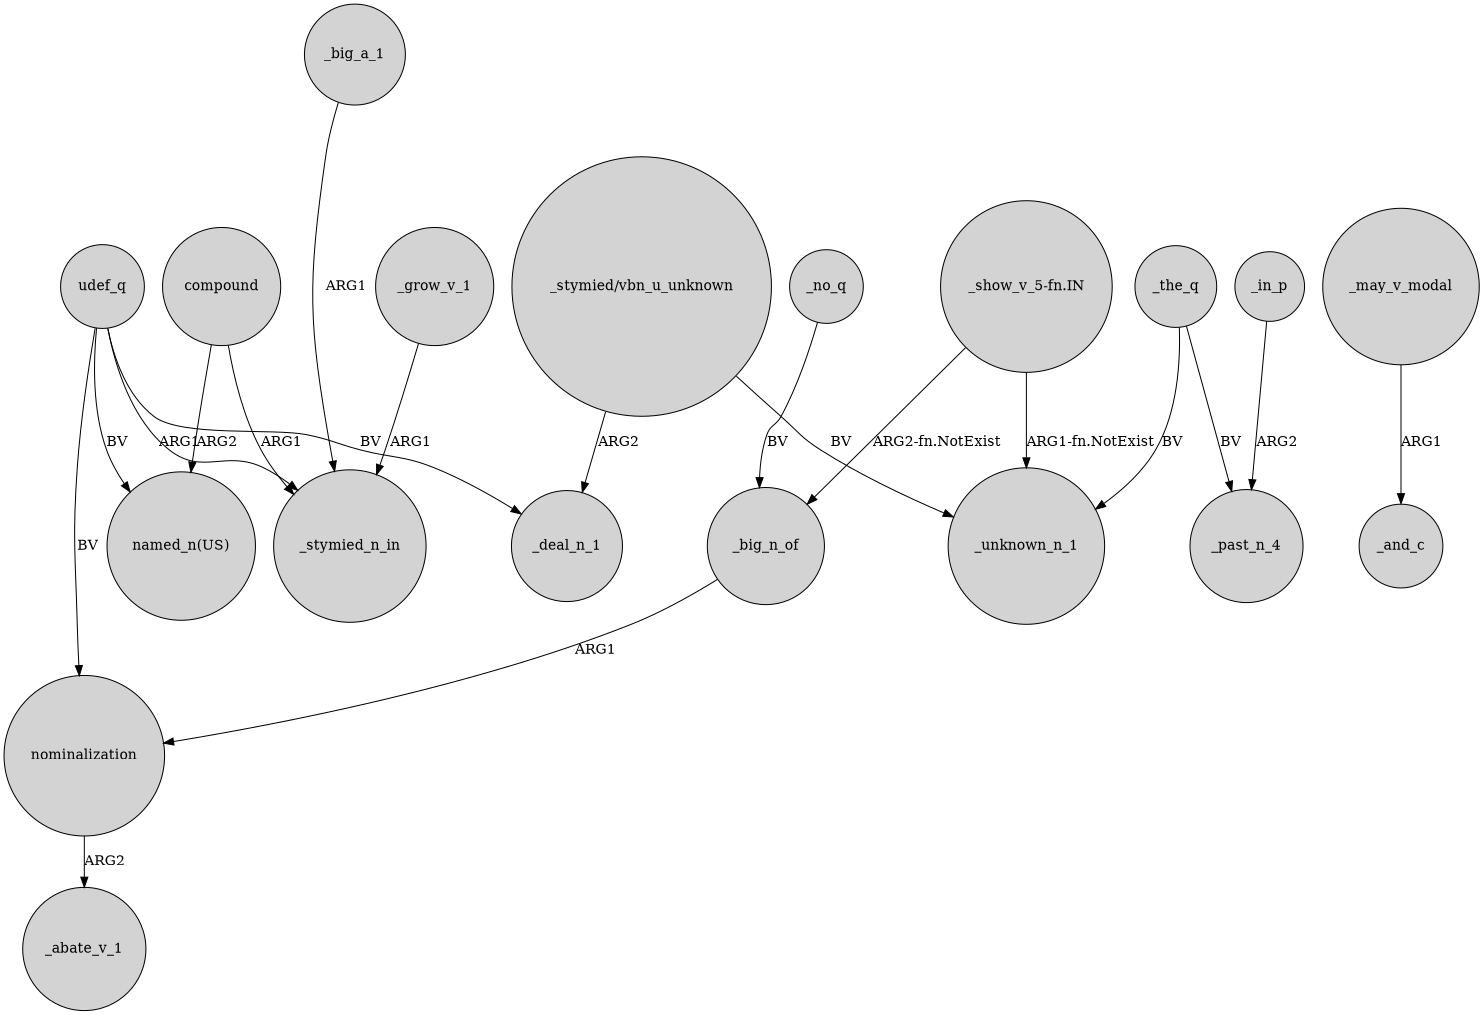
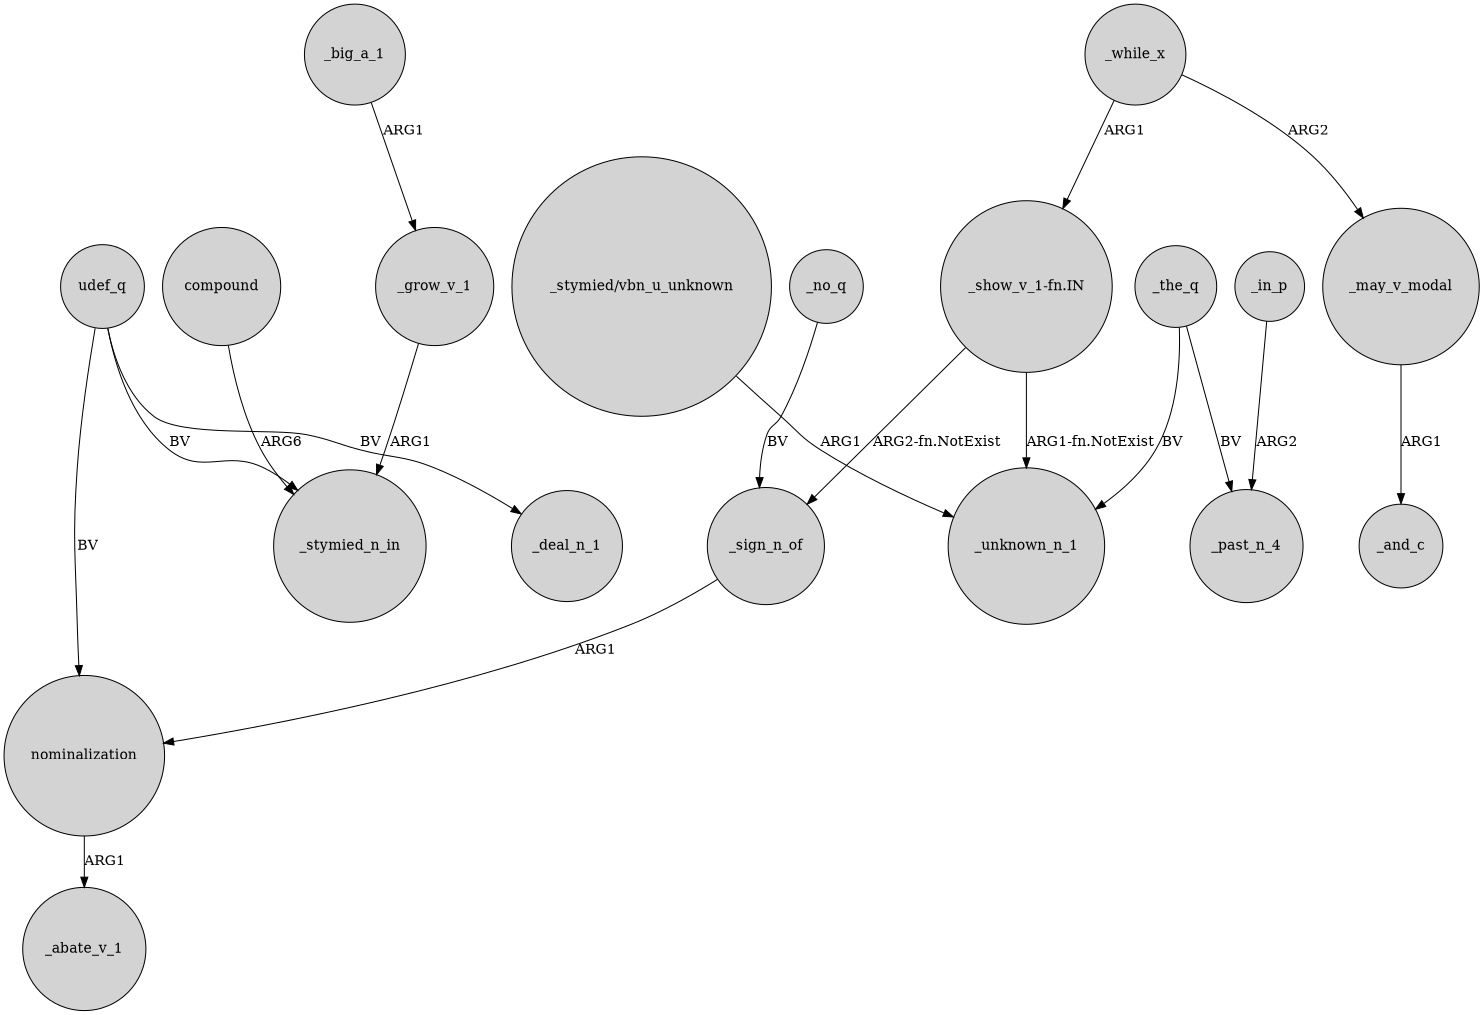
none -> (1135, 55)
(313, 281) -> (392, 162)
(1026, 287) -> (1026, 287)
(180, 442) -> (180, 442)
(282, 442) -> (282, 442)
(841, 442) -> (841, 442)
(595, 447) -> none
(181, 546) -> none
(766, 546) -> (766, 546)
(105, 862) -> (105, 862)
